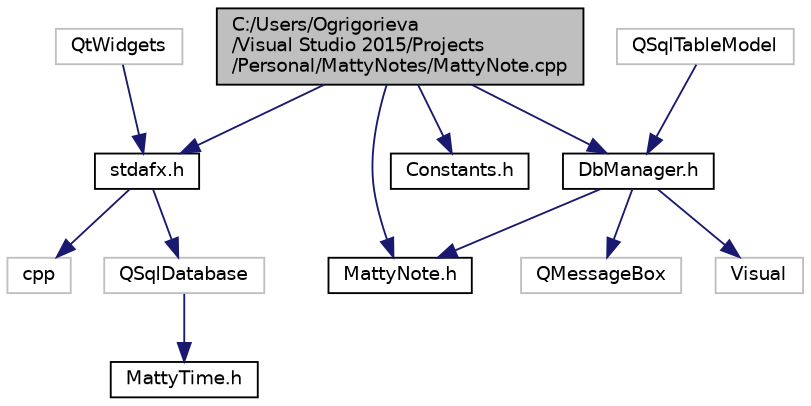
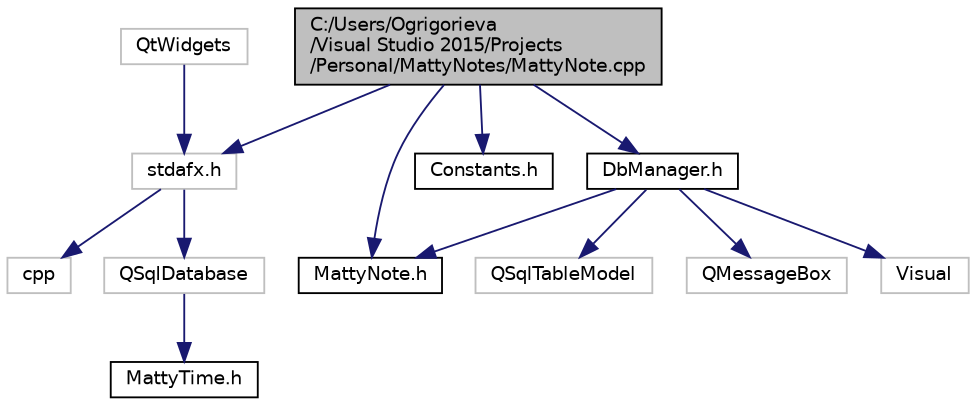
(676, 101) -> (620, 217)
(147, 171) -> (184, 171)
